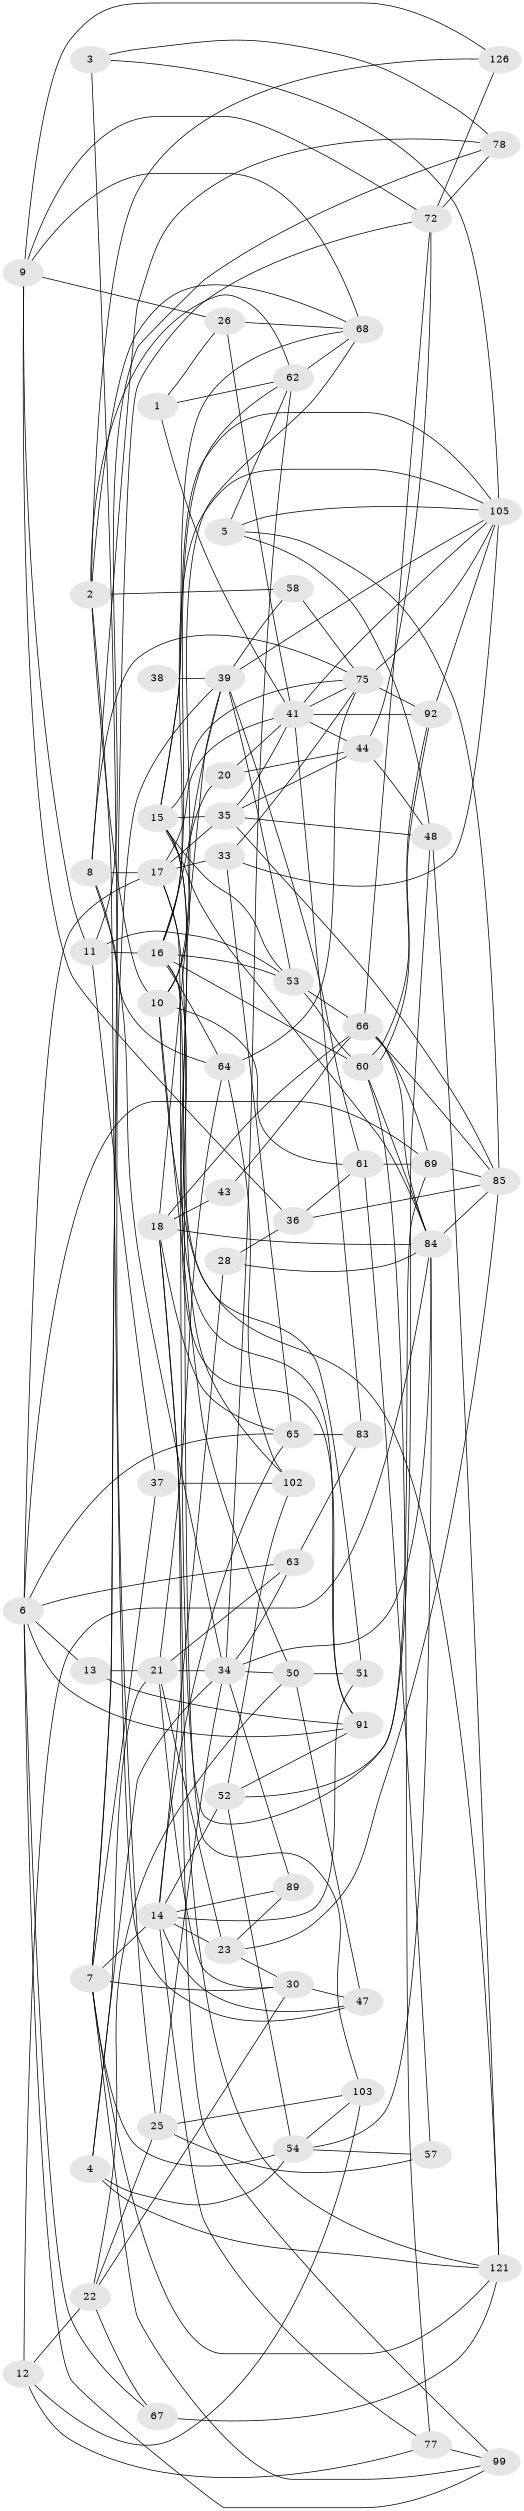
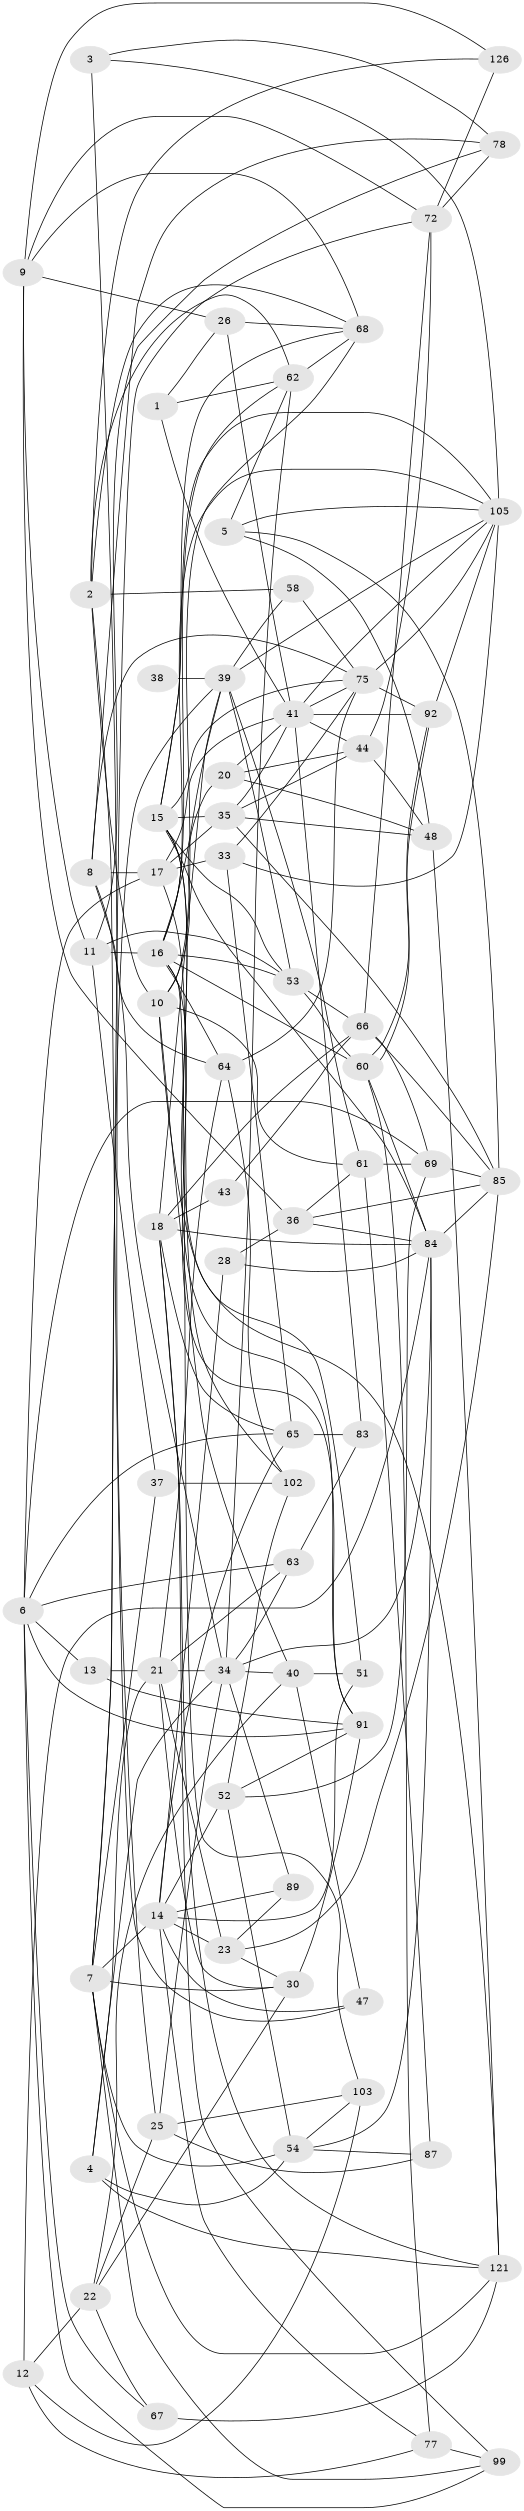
(404, 1132) -> (362, 1233)
(293, 1674) -> (293, 1674)
(286, 1812) -> (330, 803)
(328, 1993) -> (338, 1845)
(431, 2155) -> (431, 2155)
